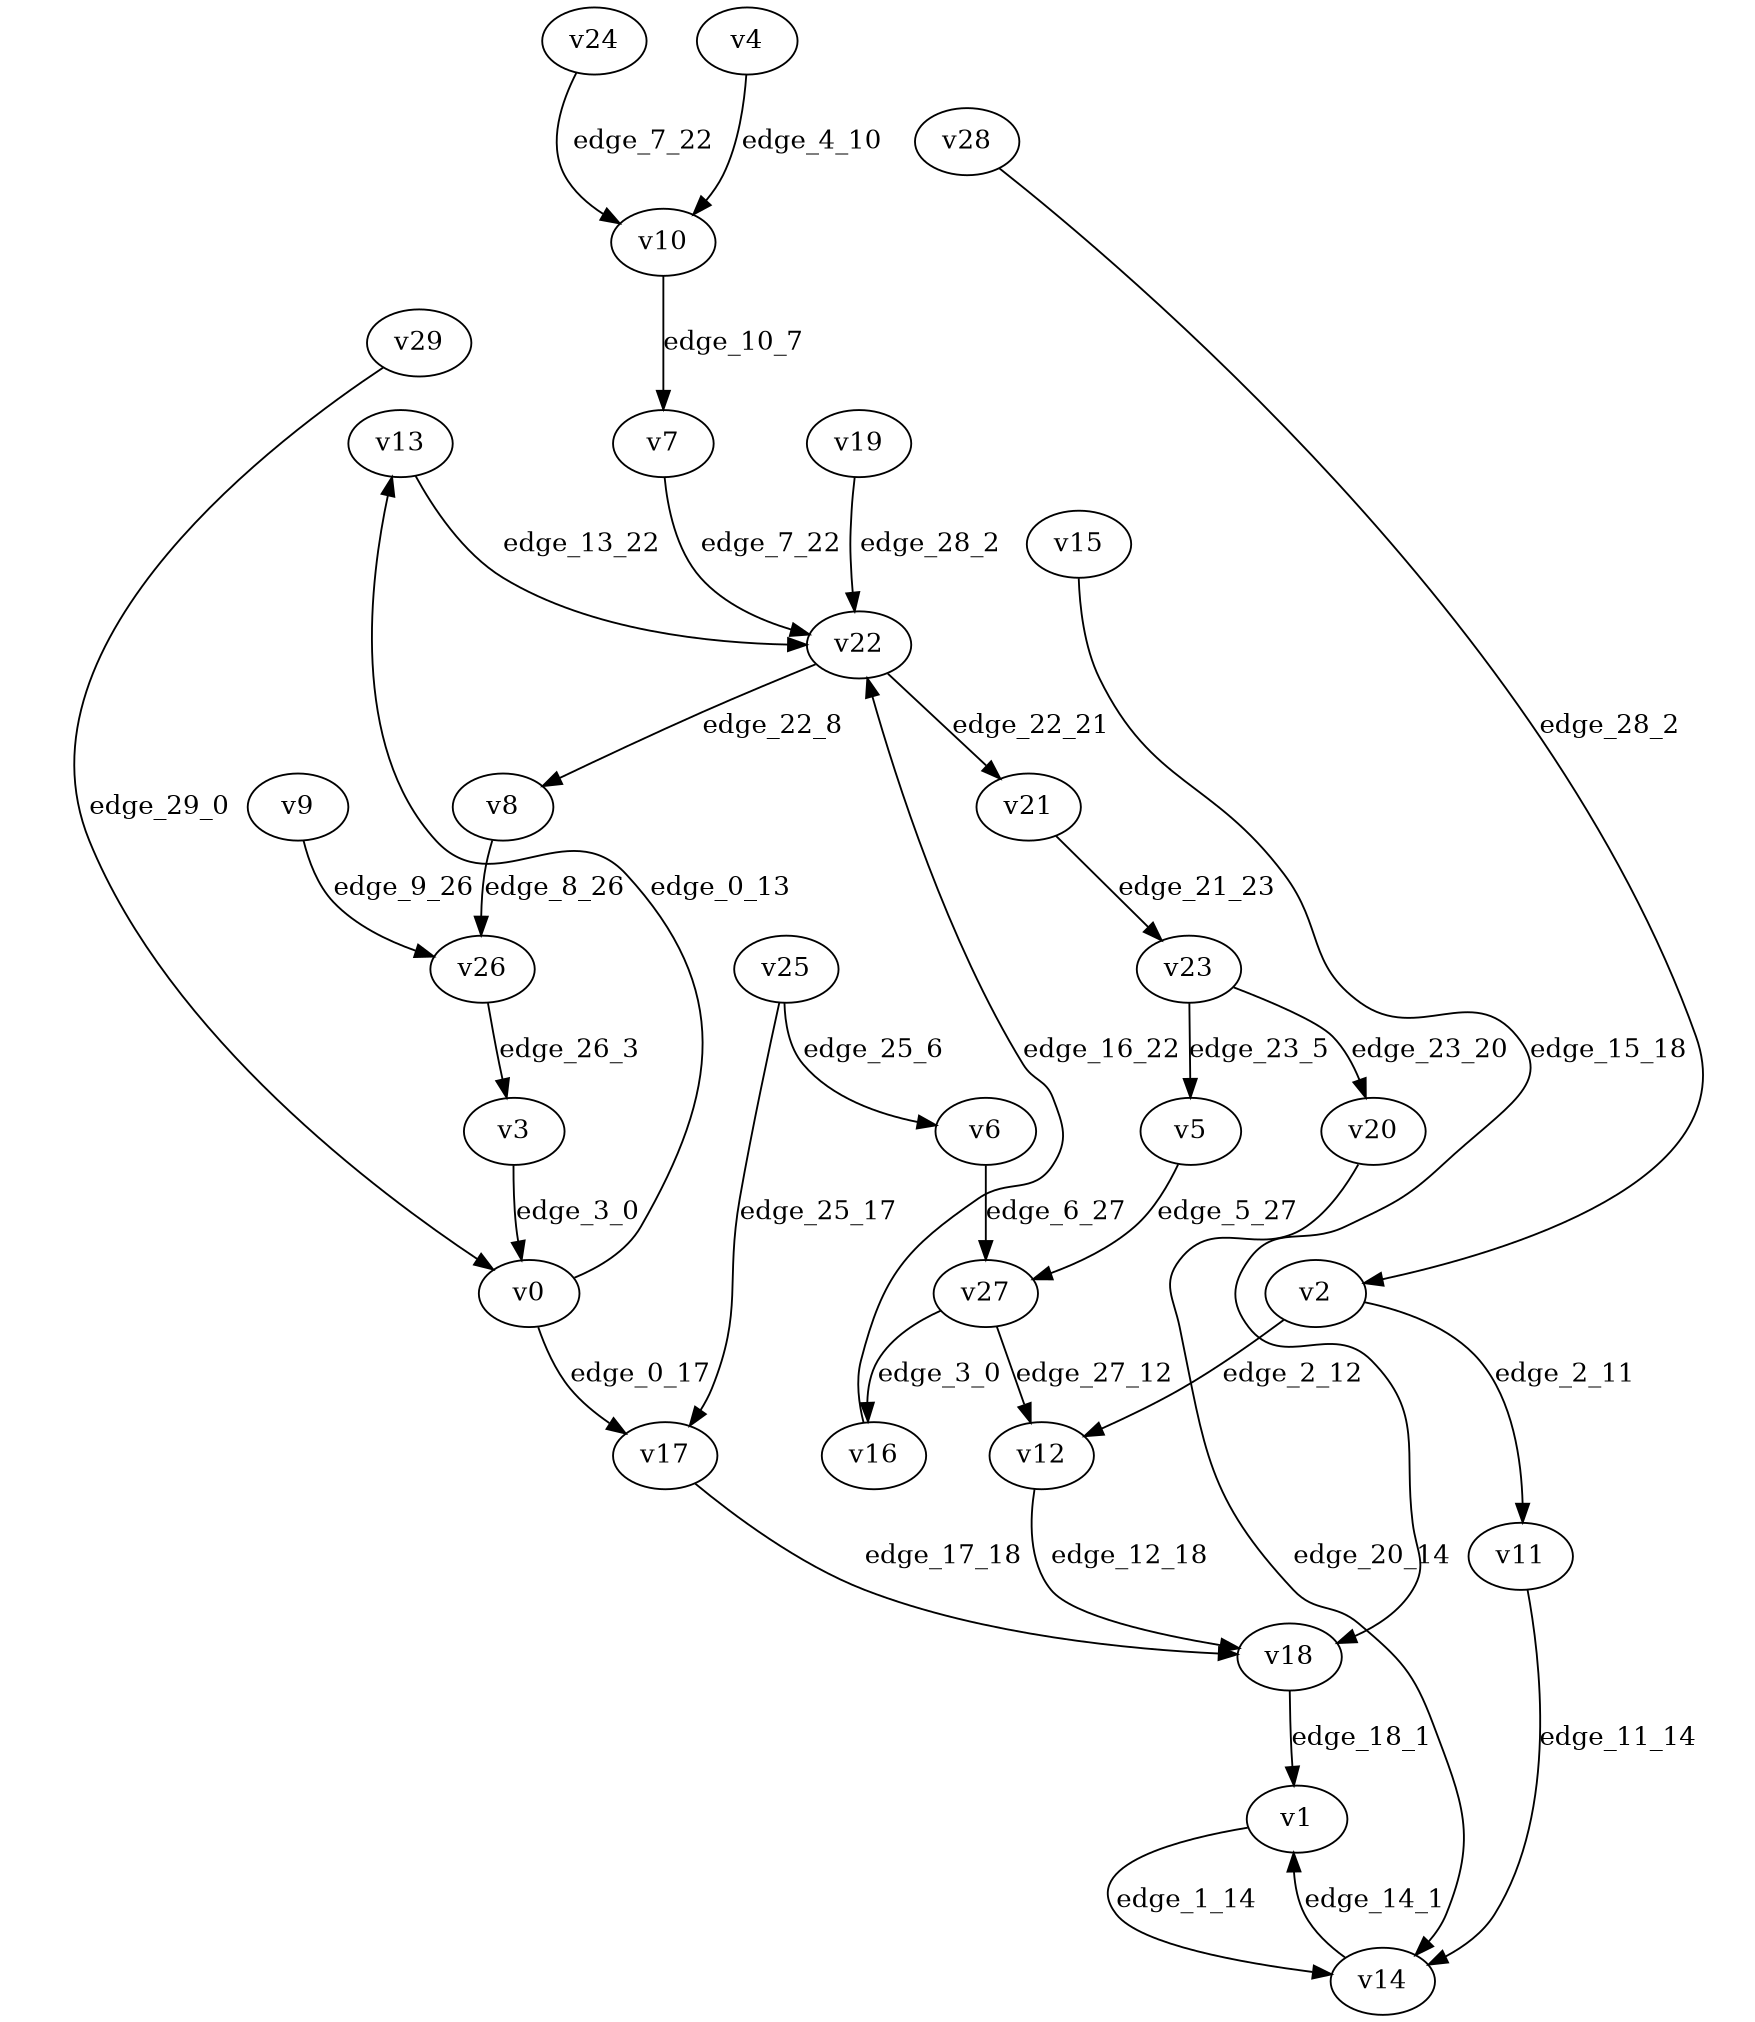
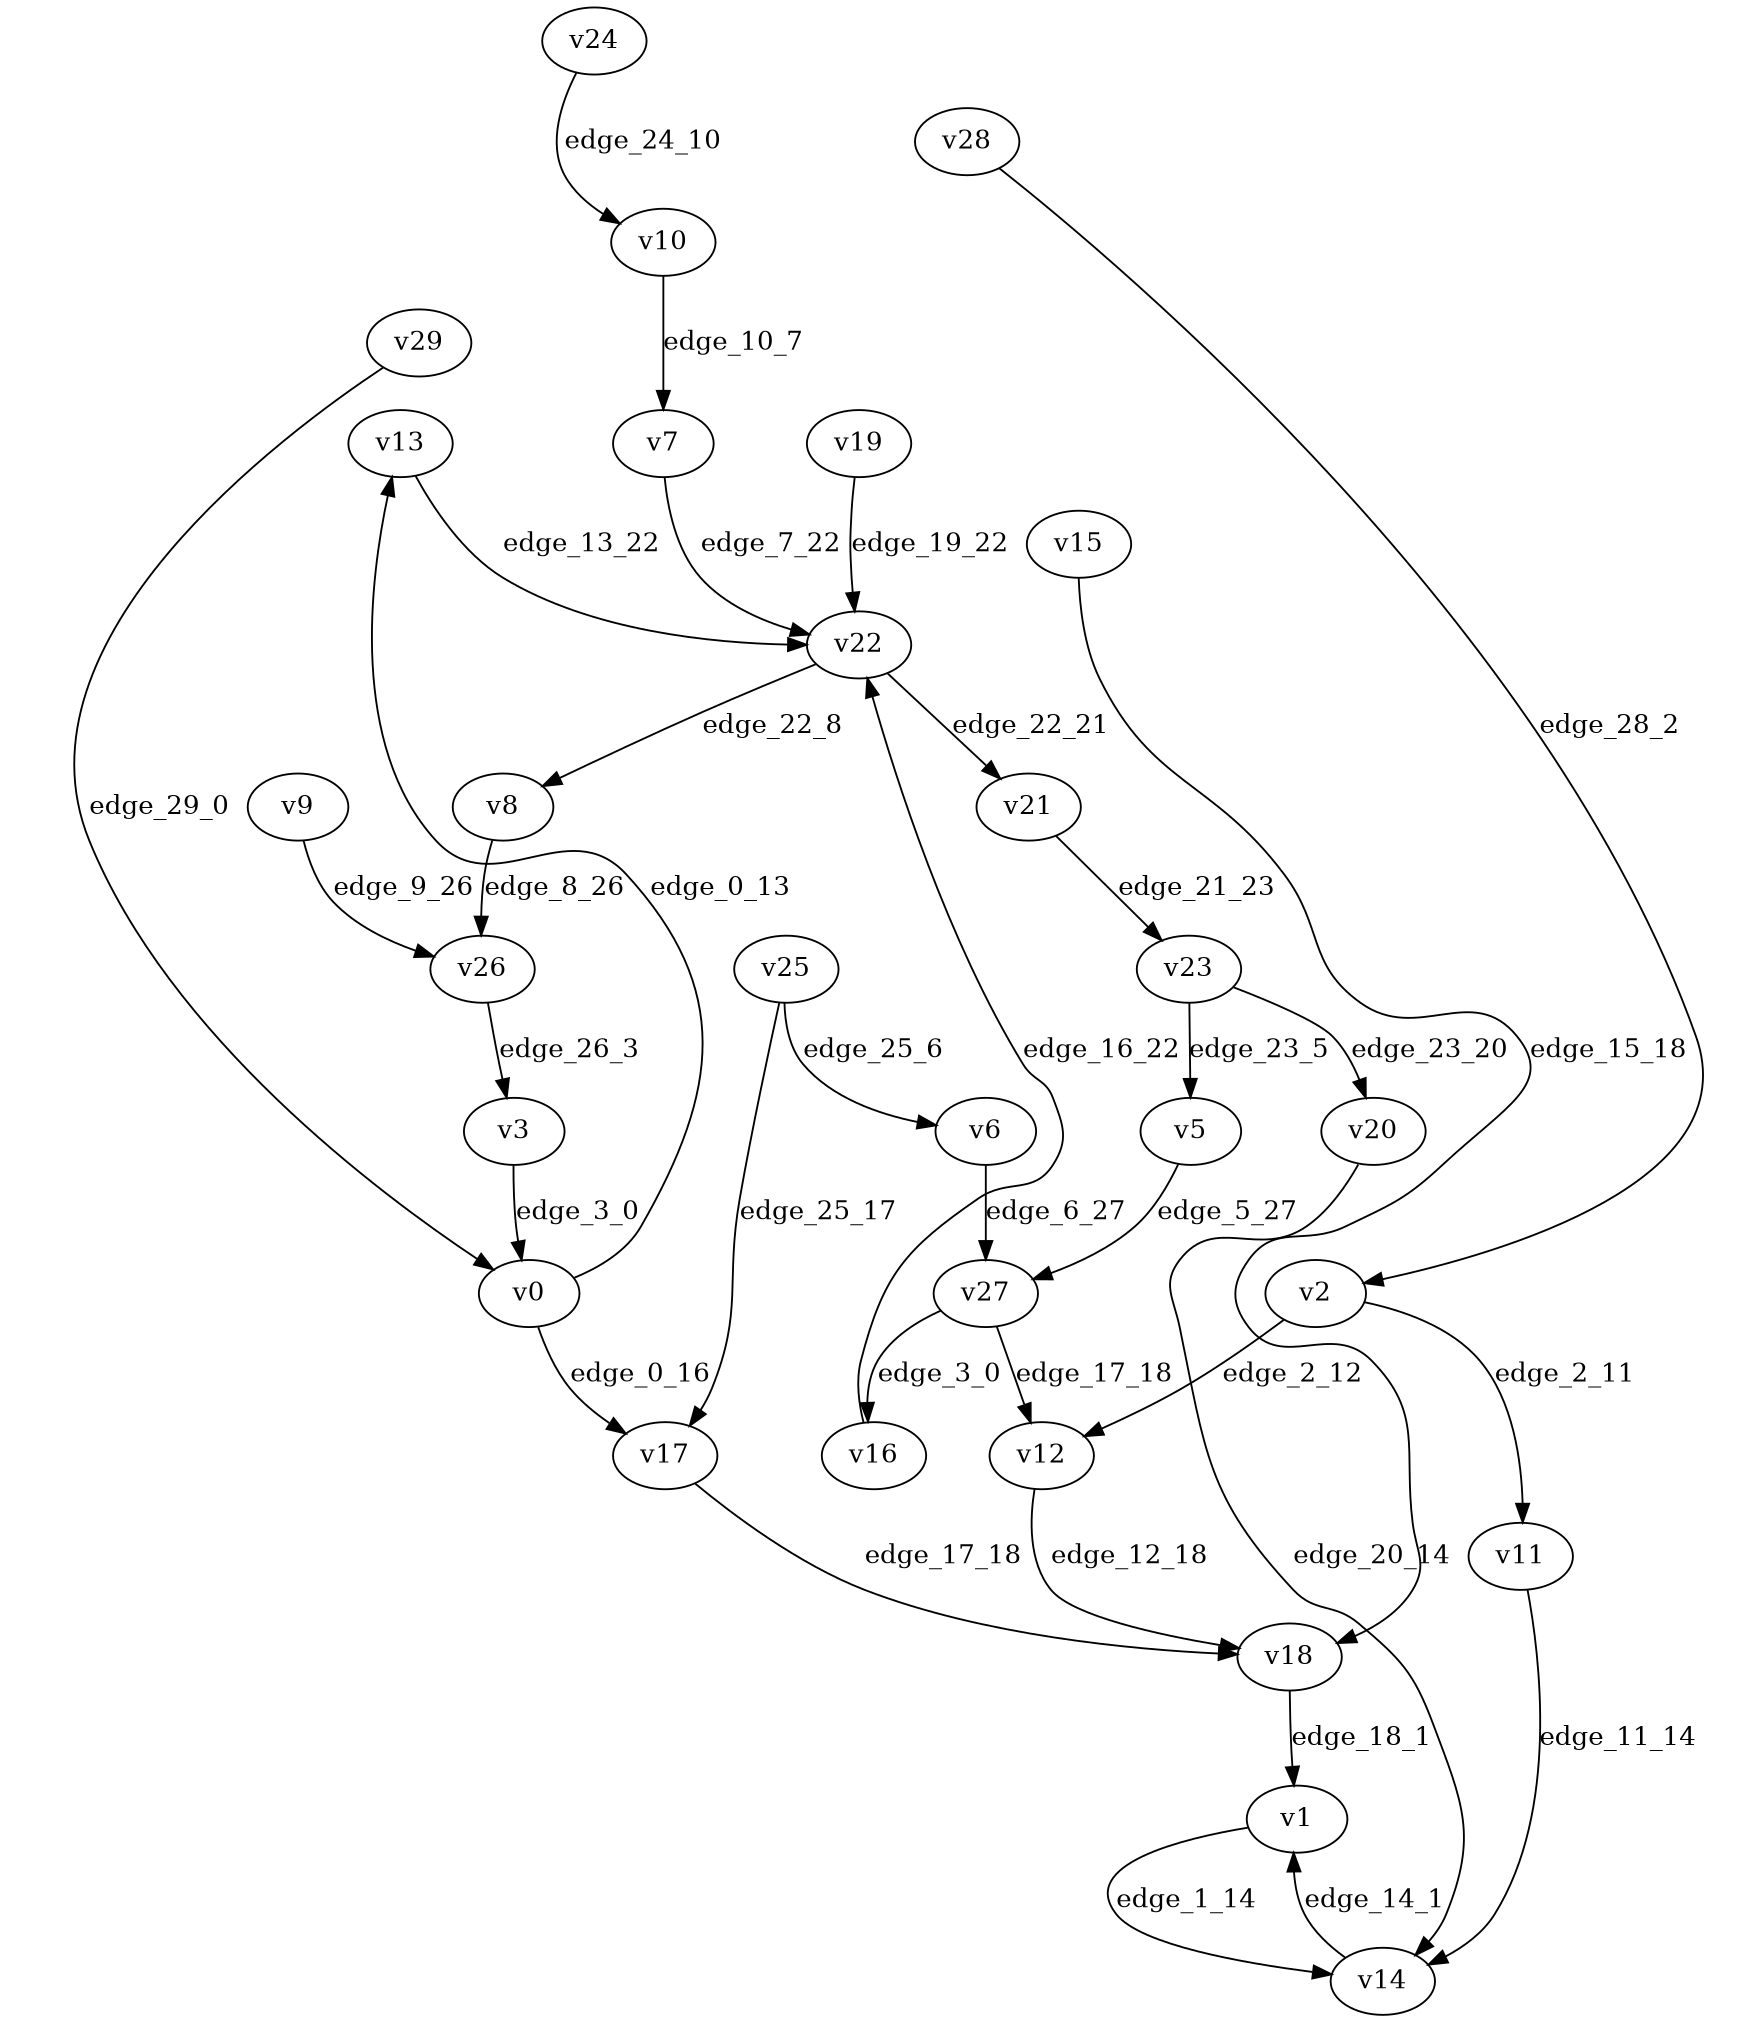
(747, 41) -> none
(644, 142) -> (644, 142)
(931, 544) -> (931, 544)
(641, 1375) -> (641, 1375)
(1095, 1375) -> (1095, 1375)
